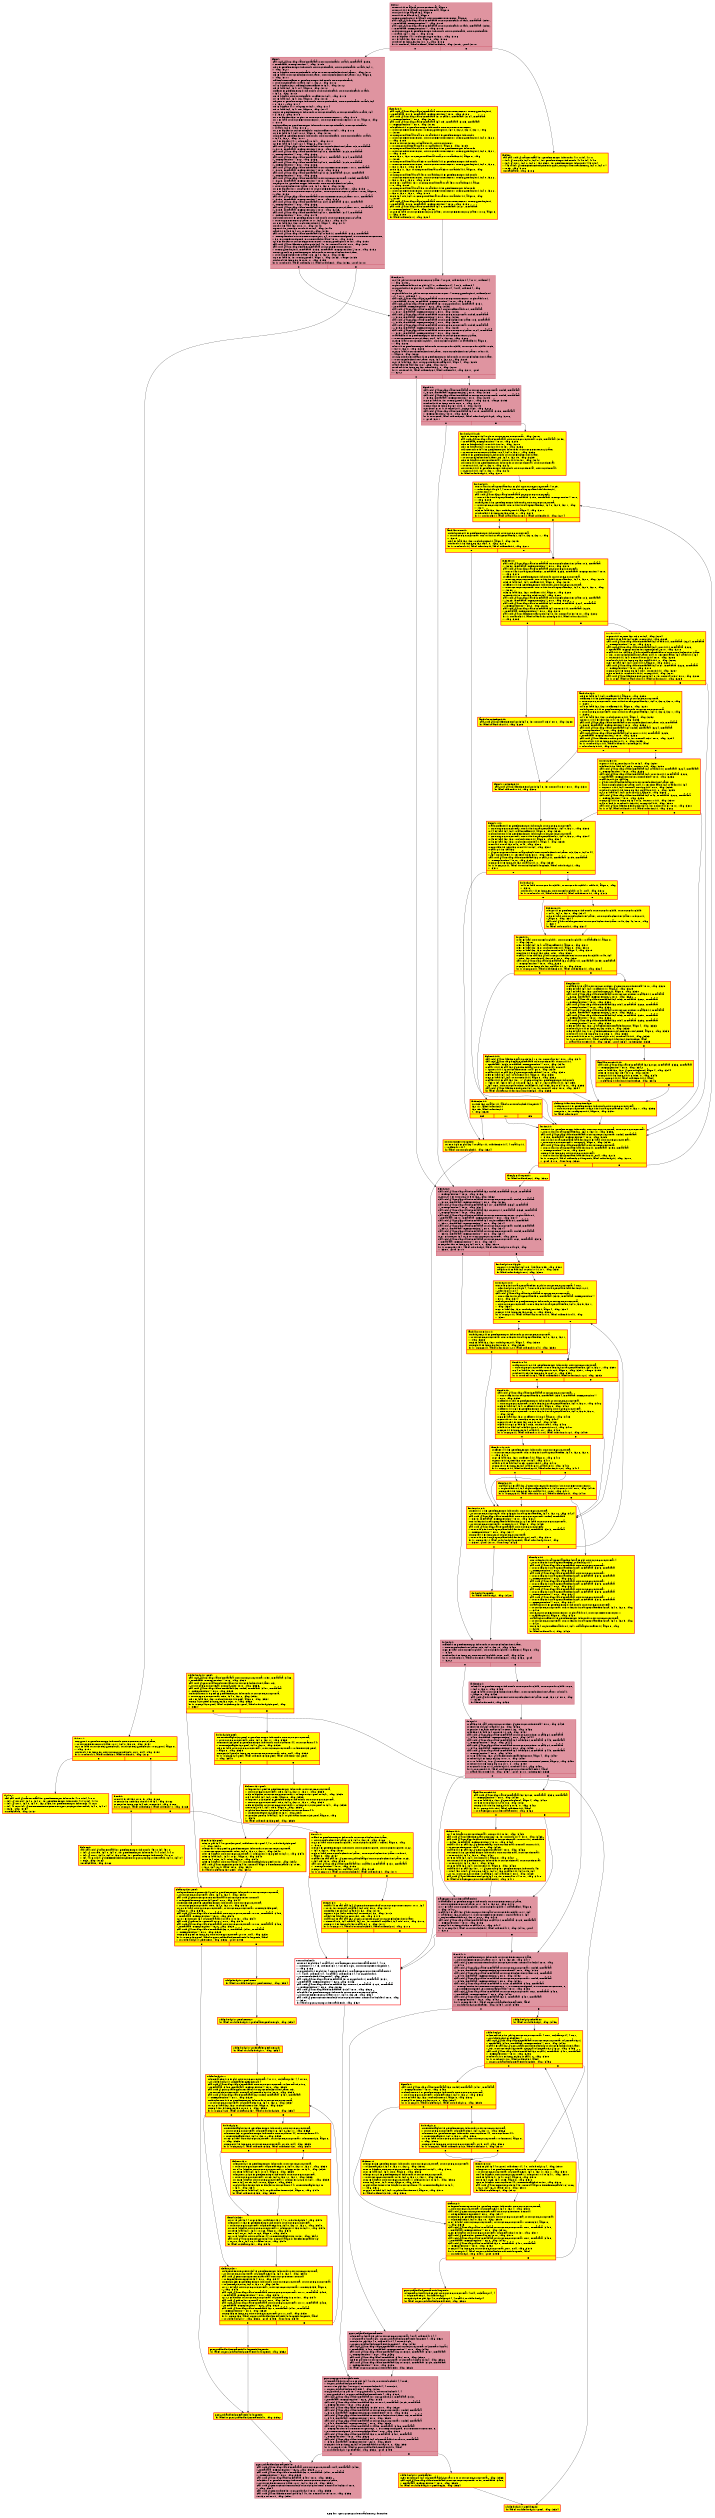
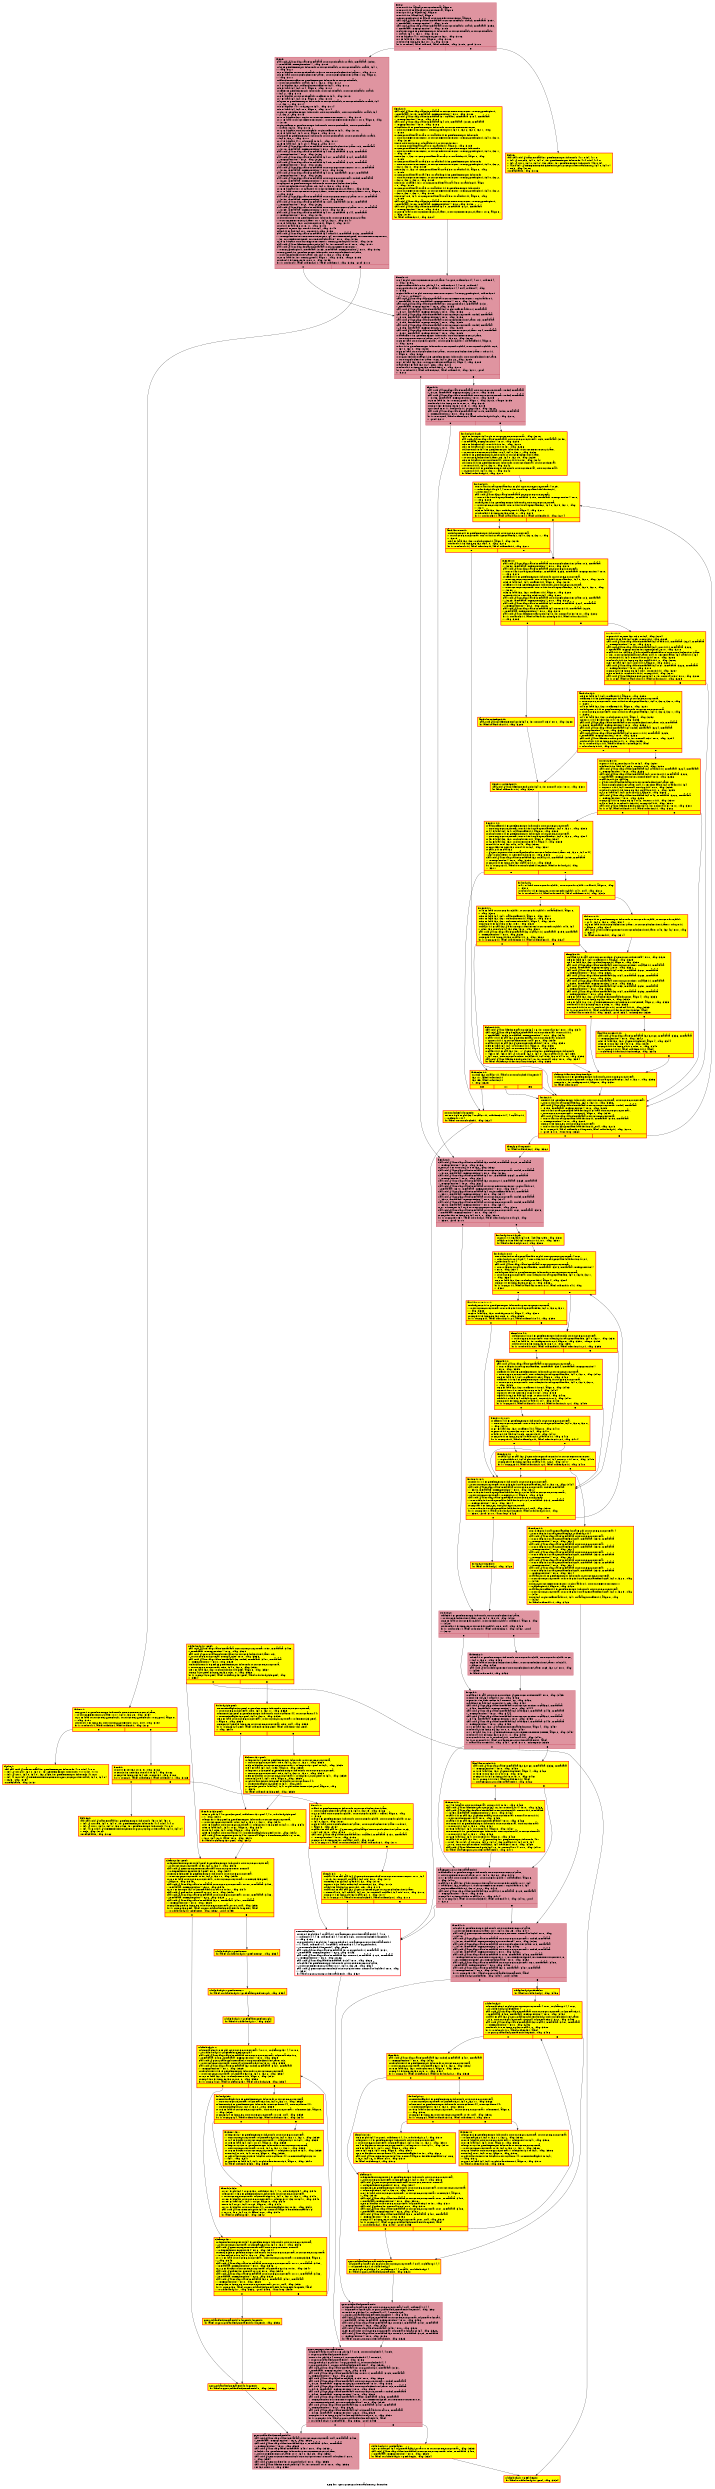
(585, 931) -> (630, 944)
(563, 2114) -> (568, 2187)
